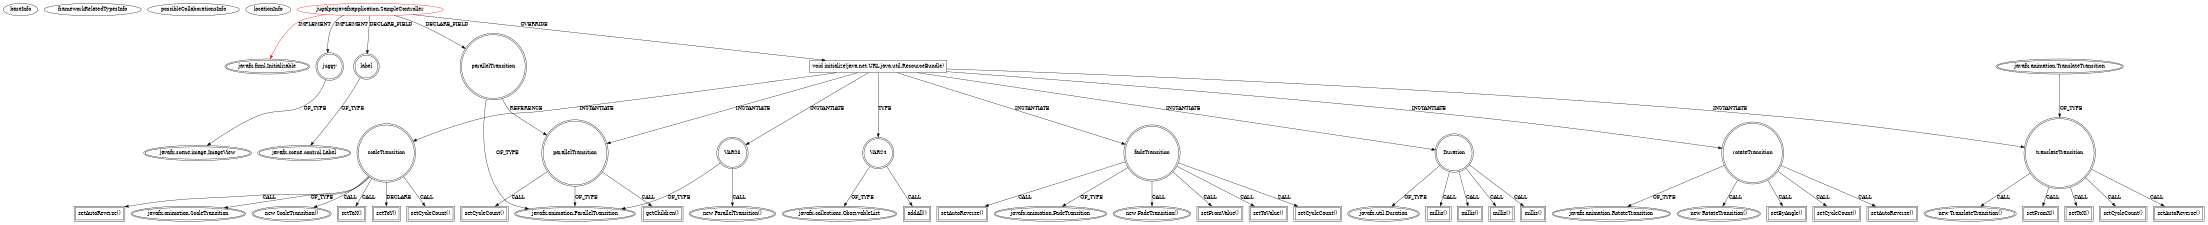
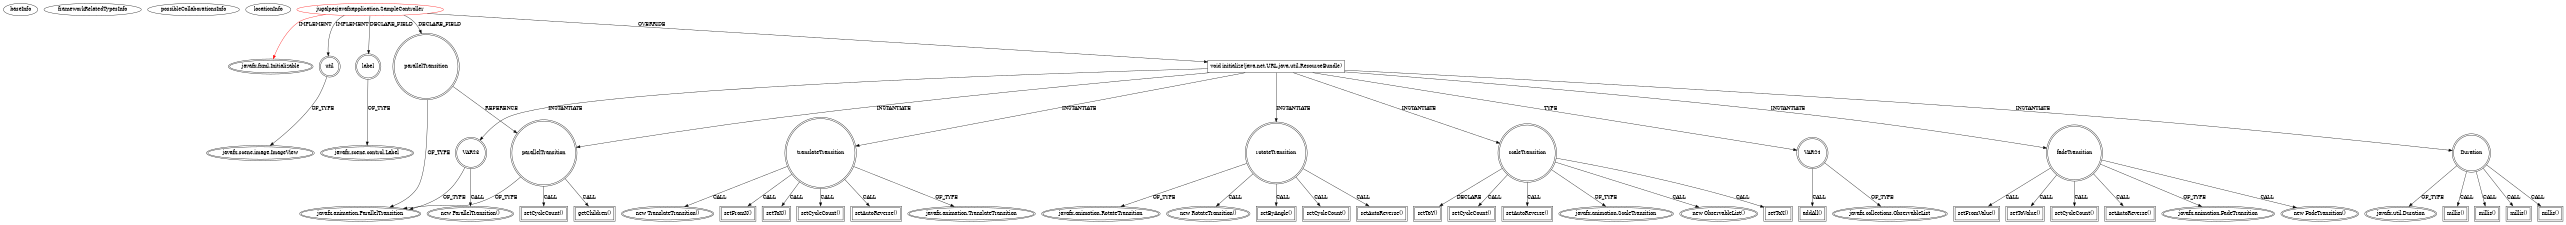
(330, 67) -> (330, 67)
(2060, 94) -> (902, 186)
(292, 214) -> (1719, 214)
